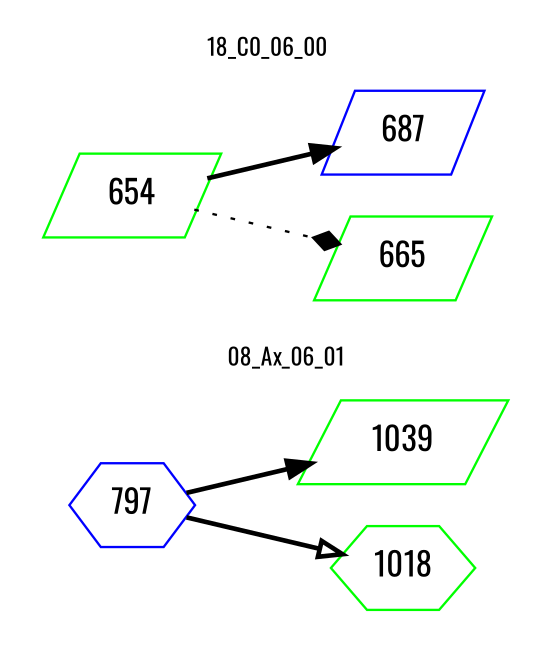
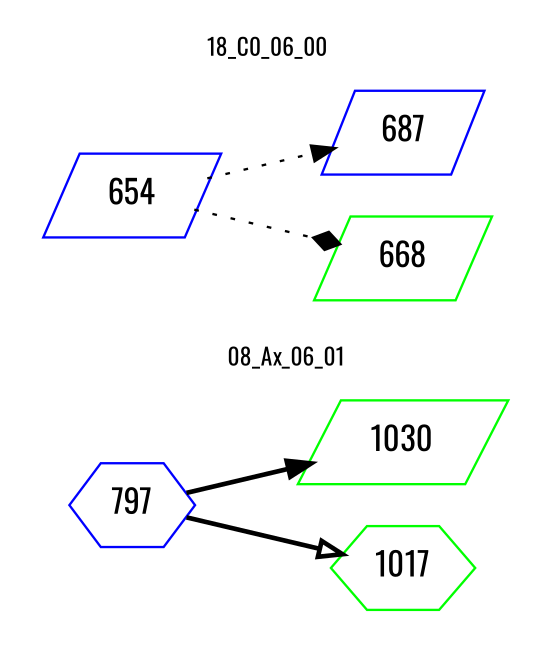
(260, 166) -> (260, 166)
(132, 196) -> (132, 196)
(403, 258) -> (403, 258)
(403, 442) -> (403, 442)
(403, 568) -> (403, 568)
